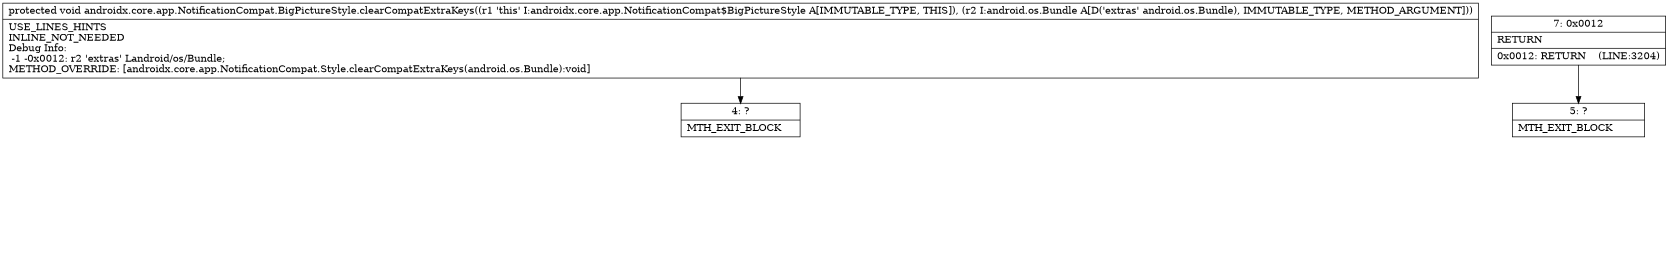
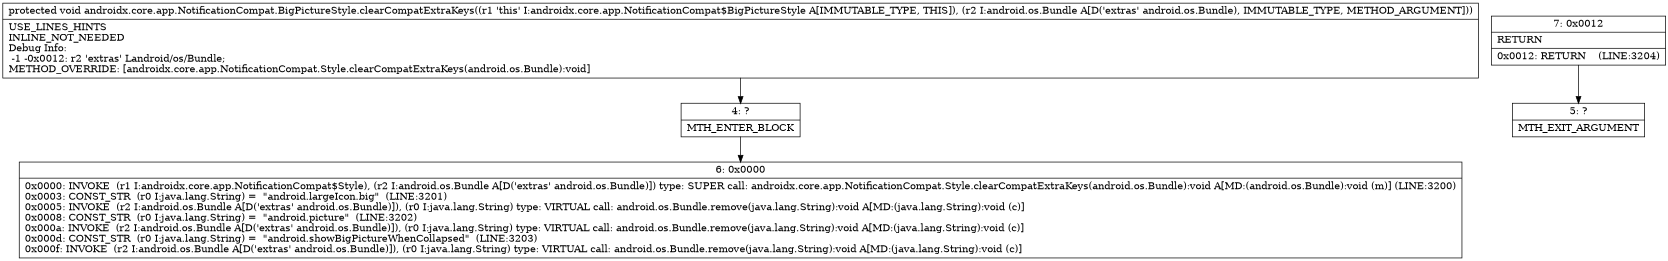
(734, 128) -> (741, 128)
(1566, 128) -> (1578, 128)
none -> (741, 210)
